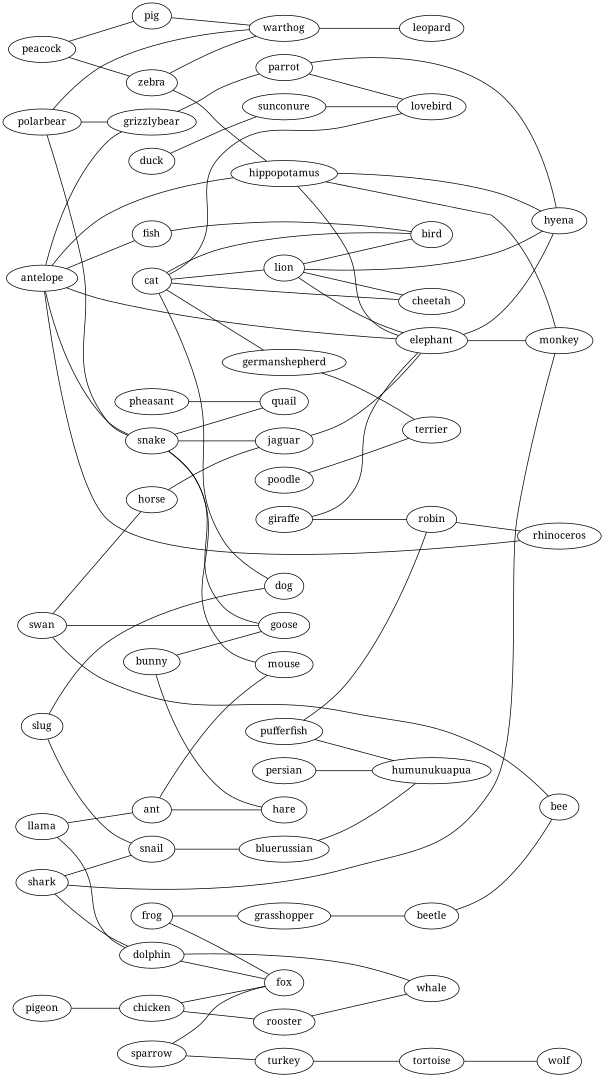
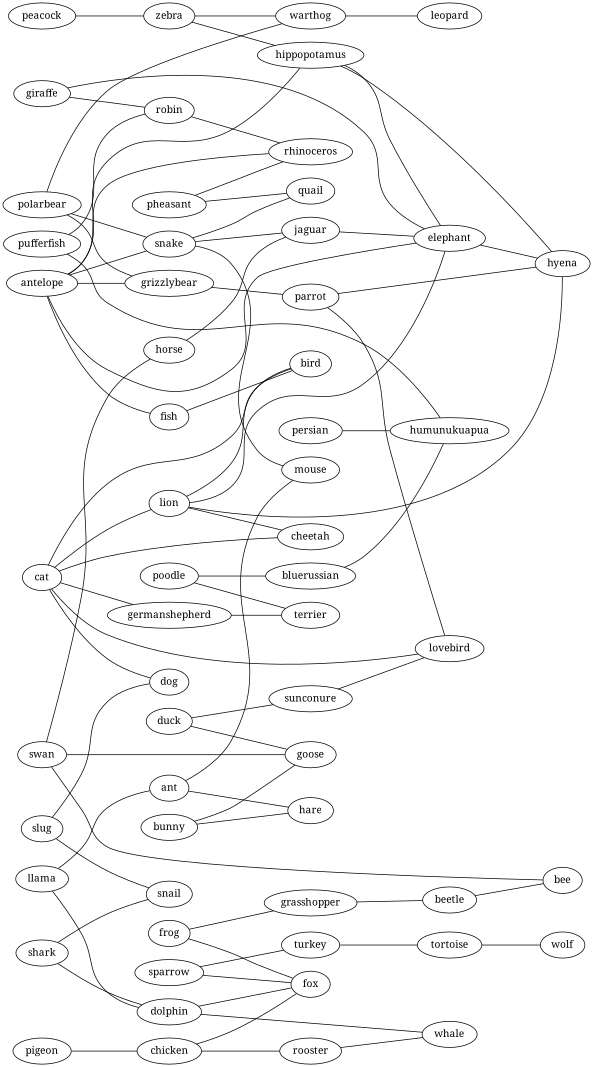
(152, 16) -> none
none -> (239, 179)
(559, 341) -> none
(208, 582) -> (239, 738)
(207, 849) -> (232, 576)
